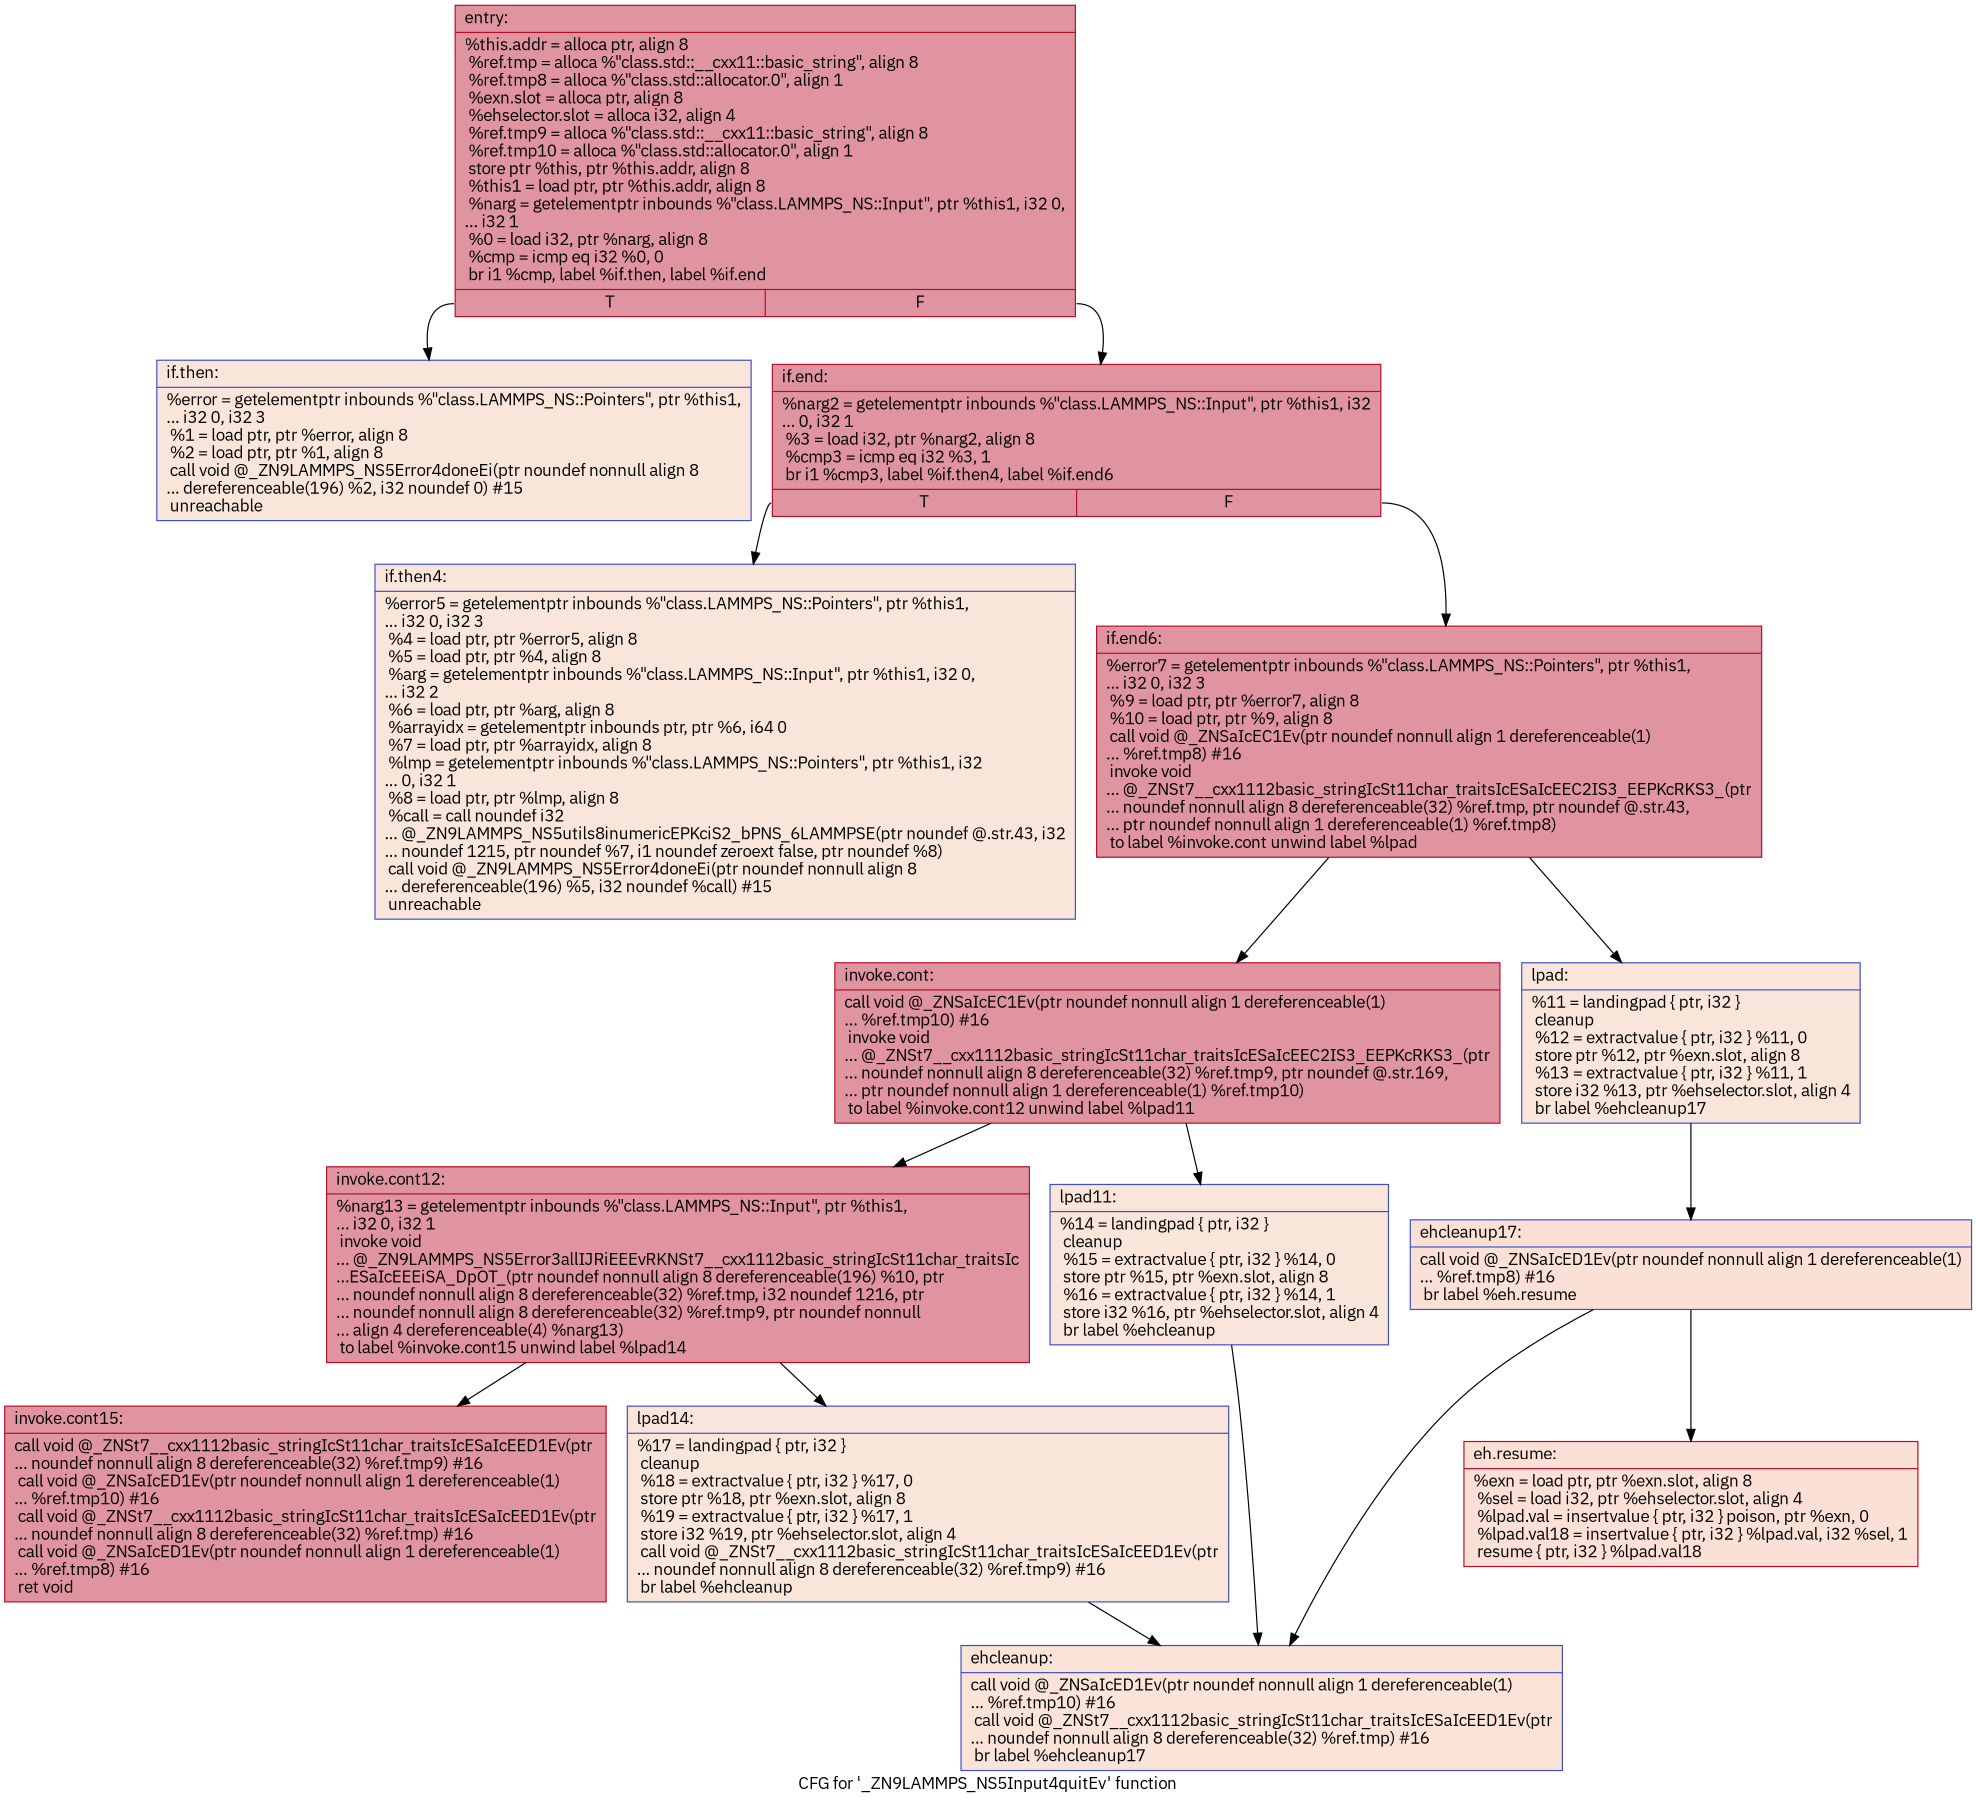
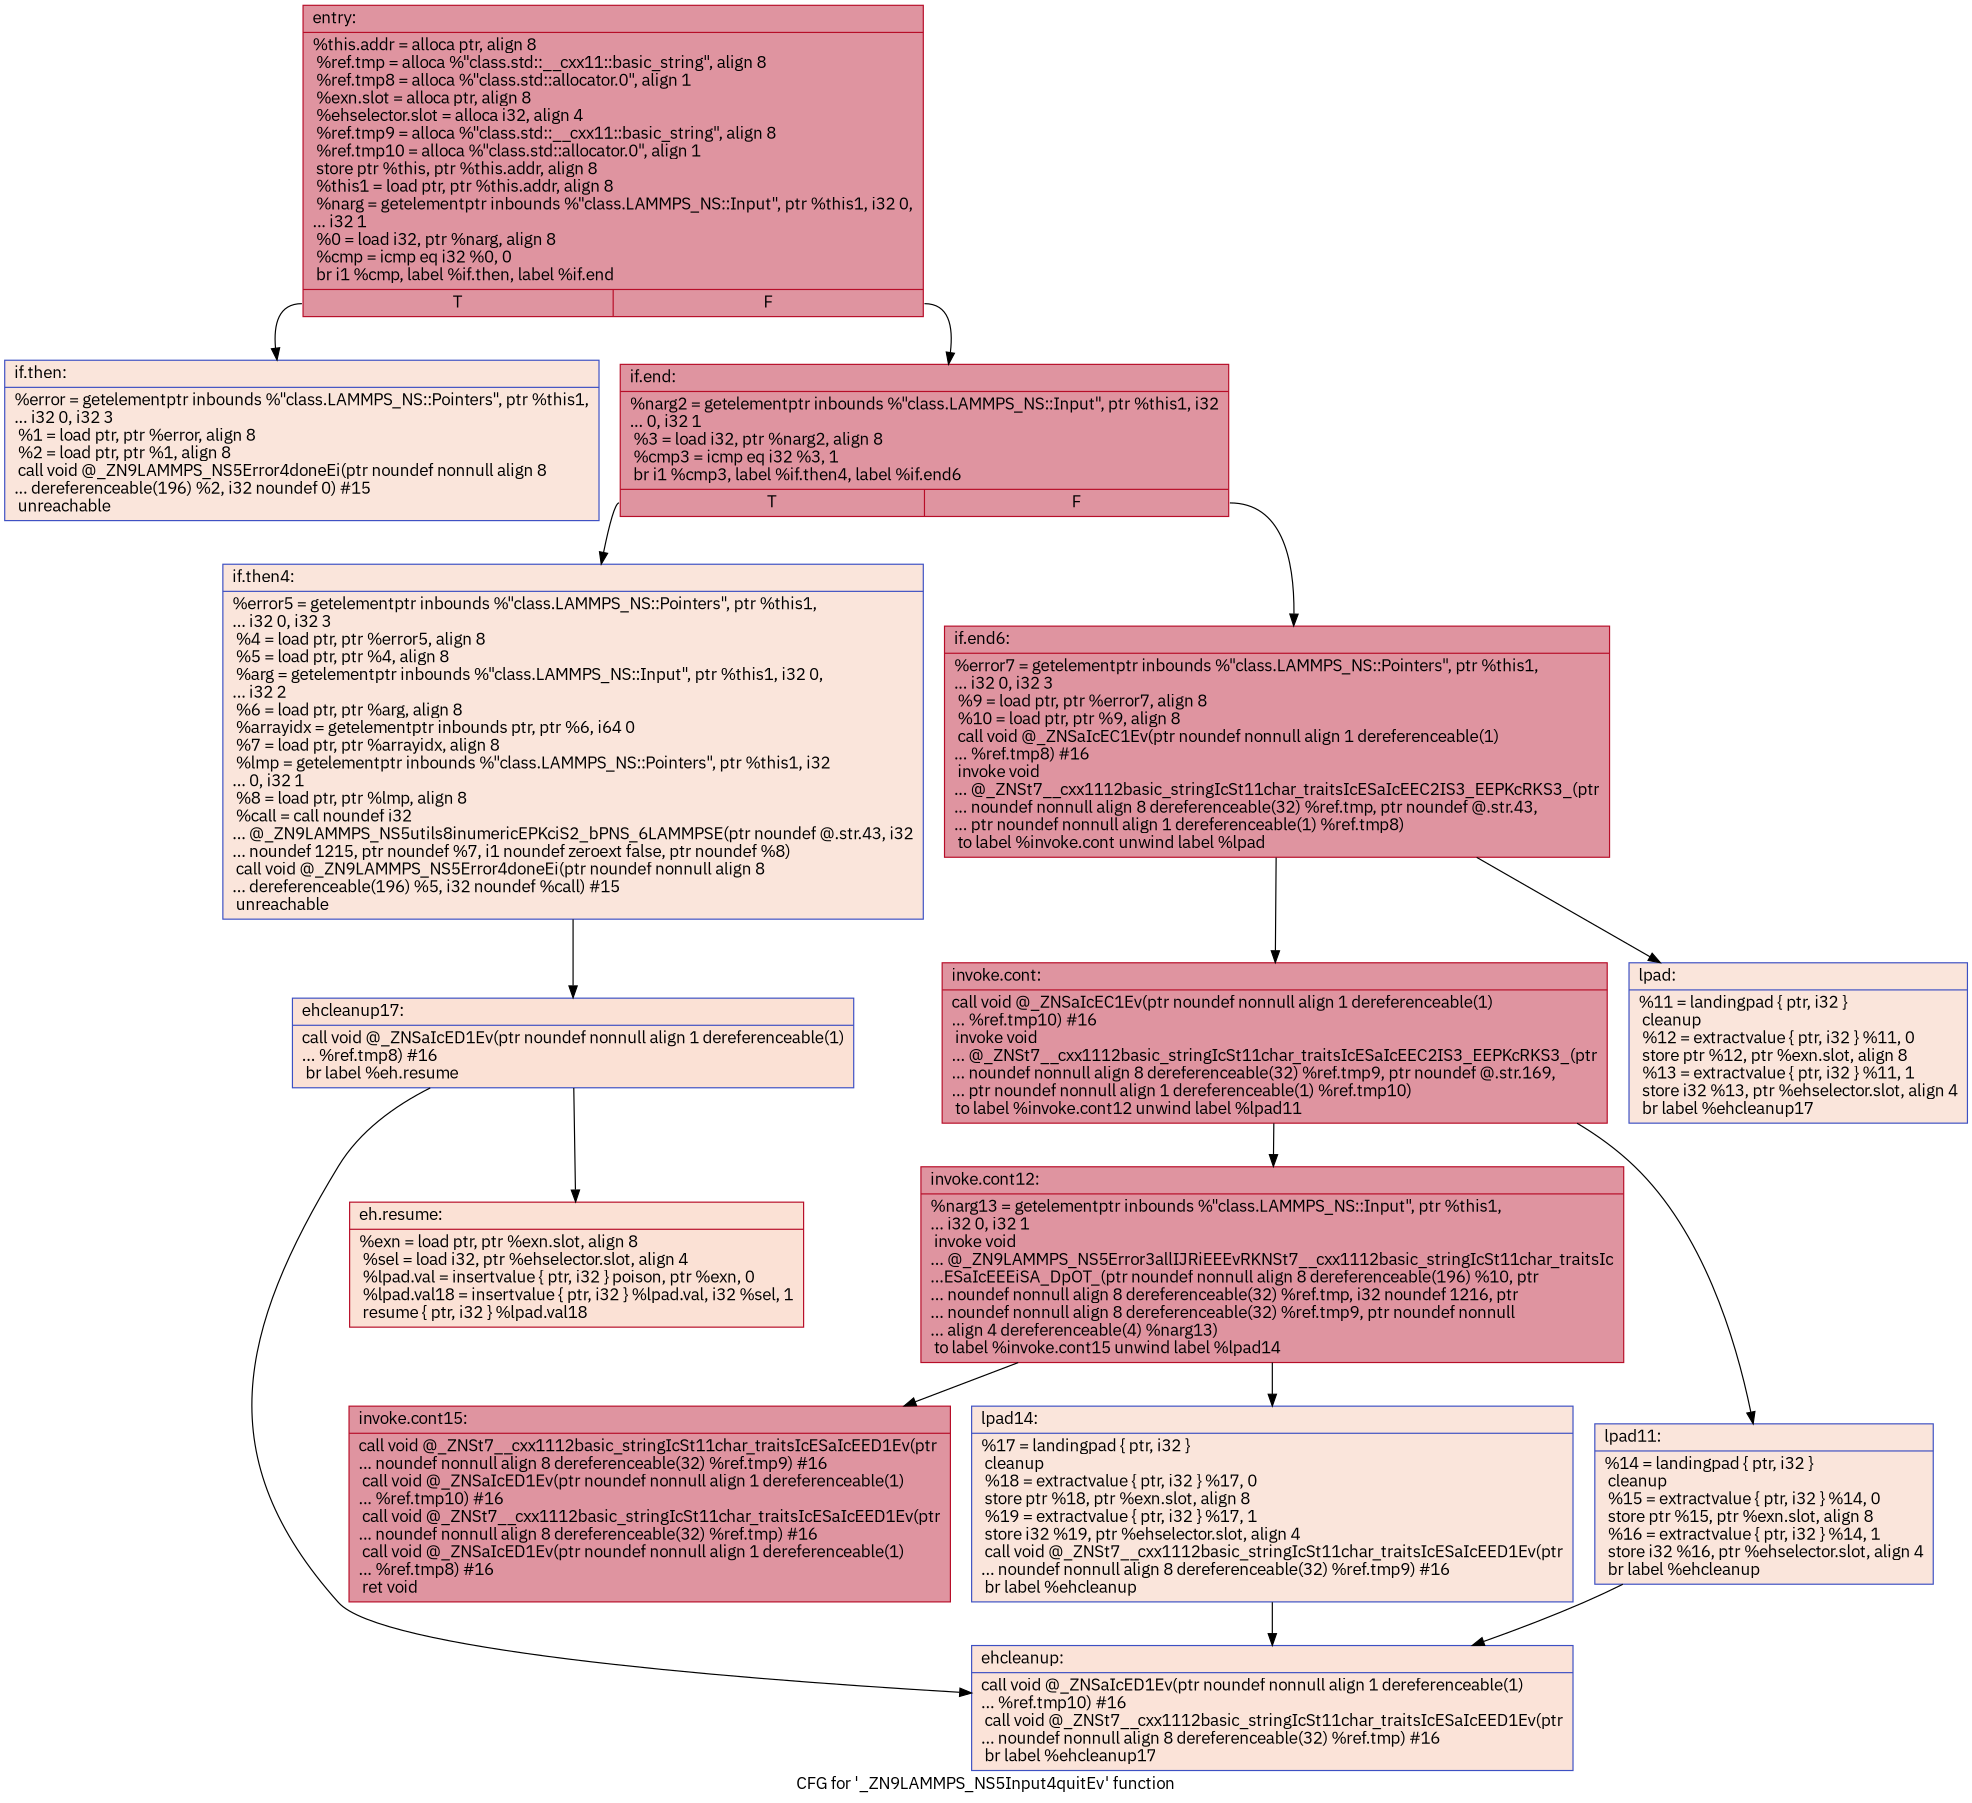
(1691, 1166) -> (573, 952)
